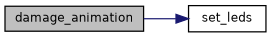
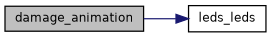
(227, 19) -> (227, 19)
